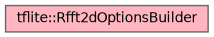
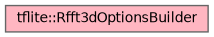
(107, 19) -> (107, 19)
